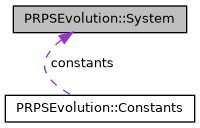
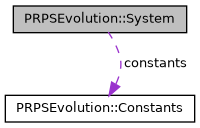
(46, 71) -> (120, 57)
